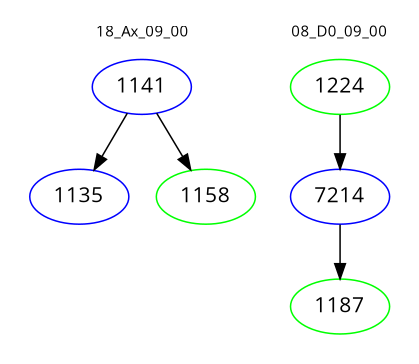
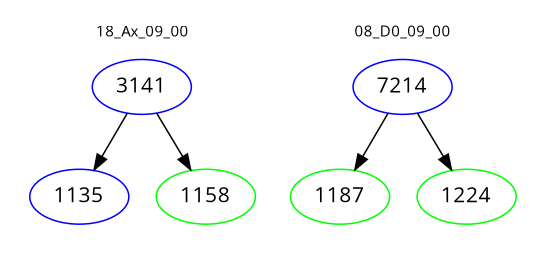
(142, 87) -> (142, 87)
(340, 134) -> (430, 135)
